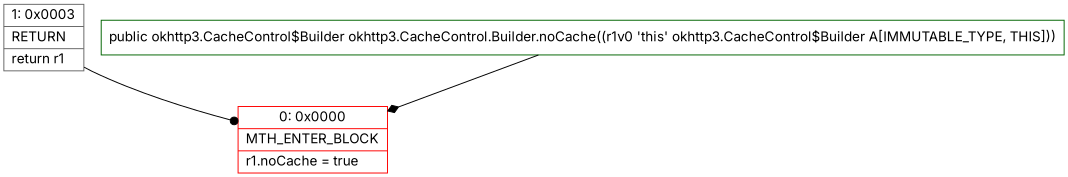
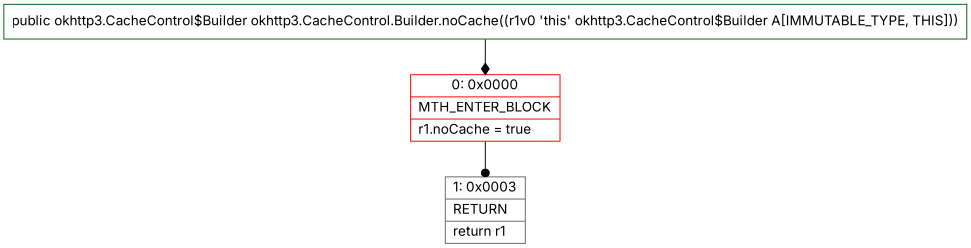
(156, 97) -> (485, 155)
